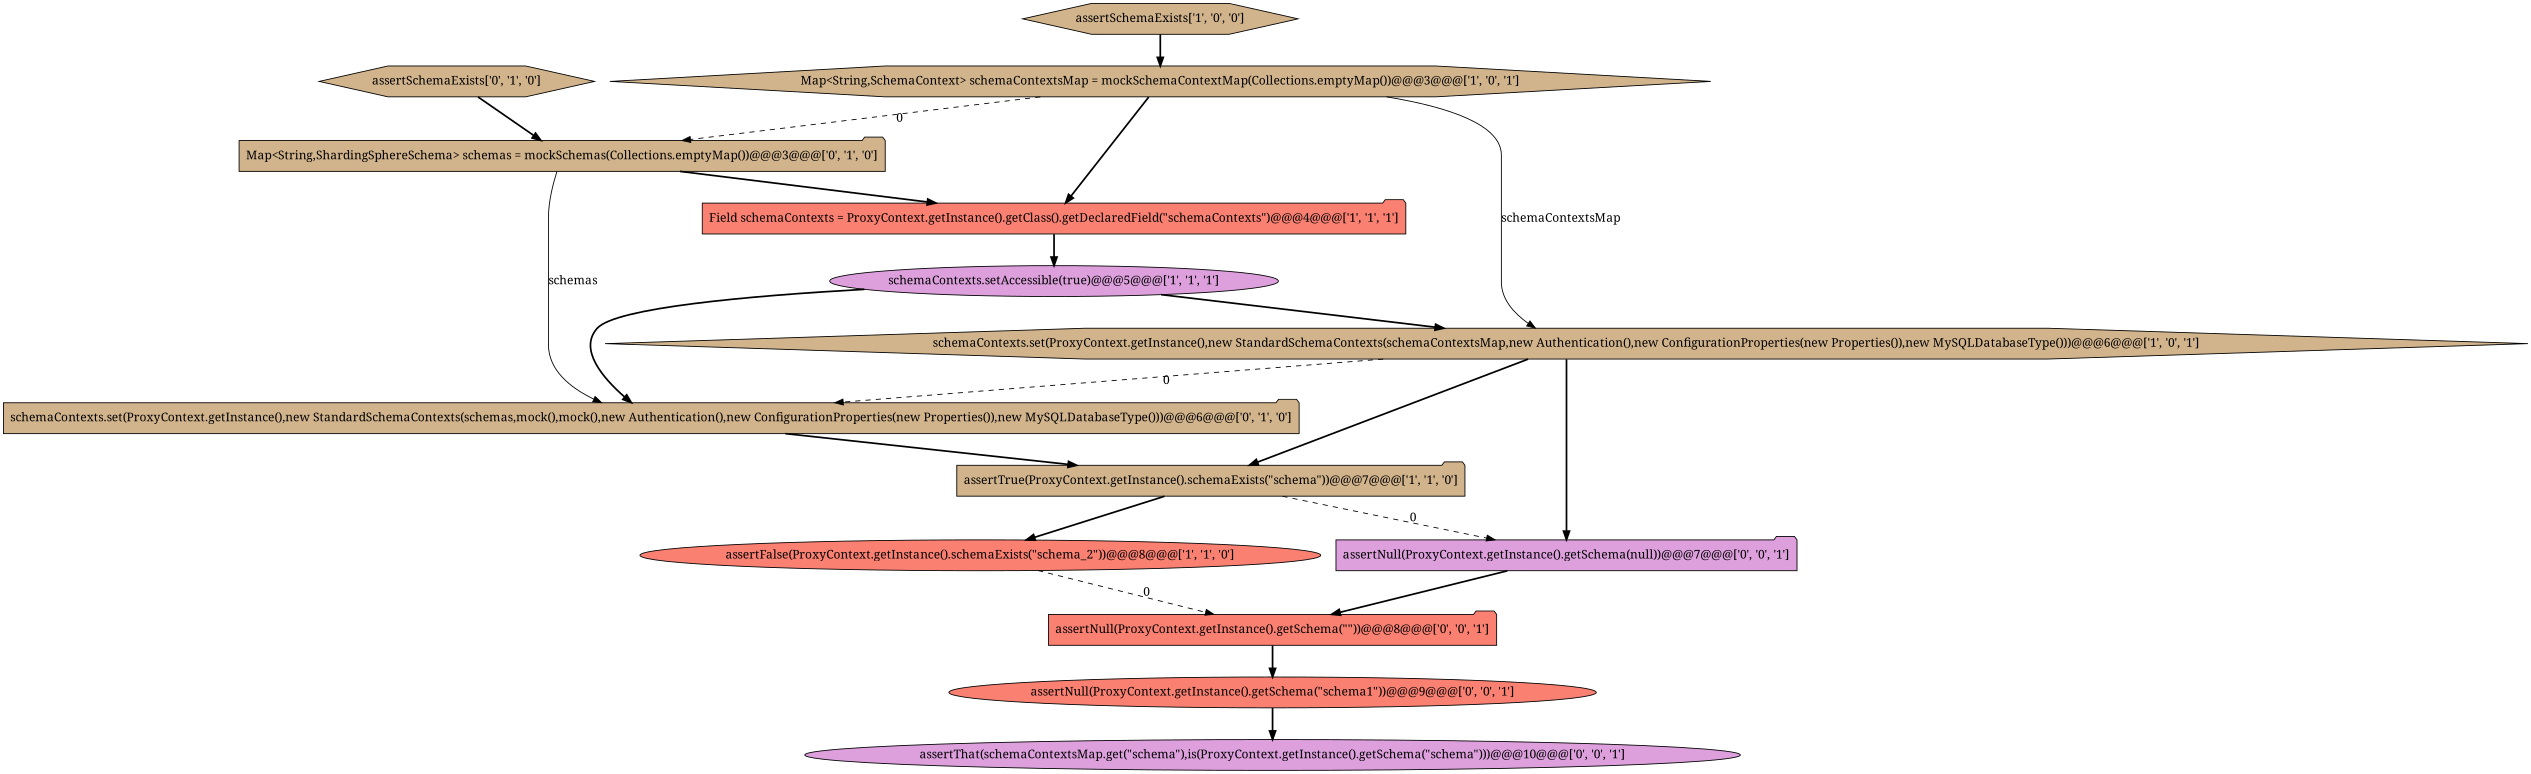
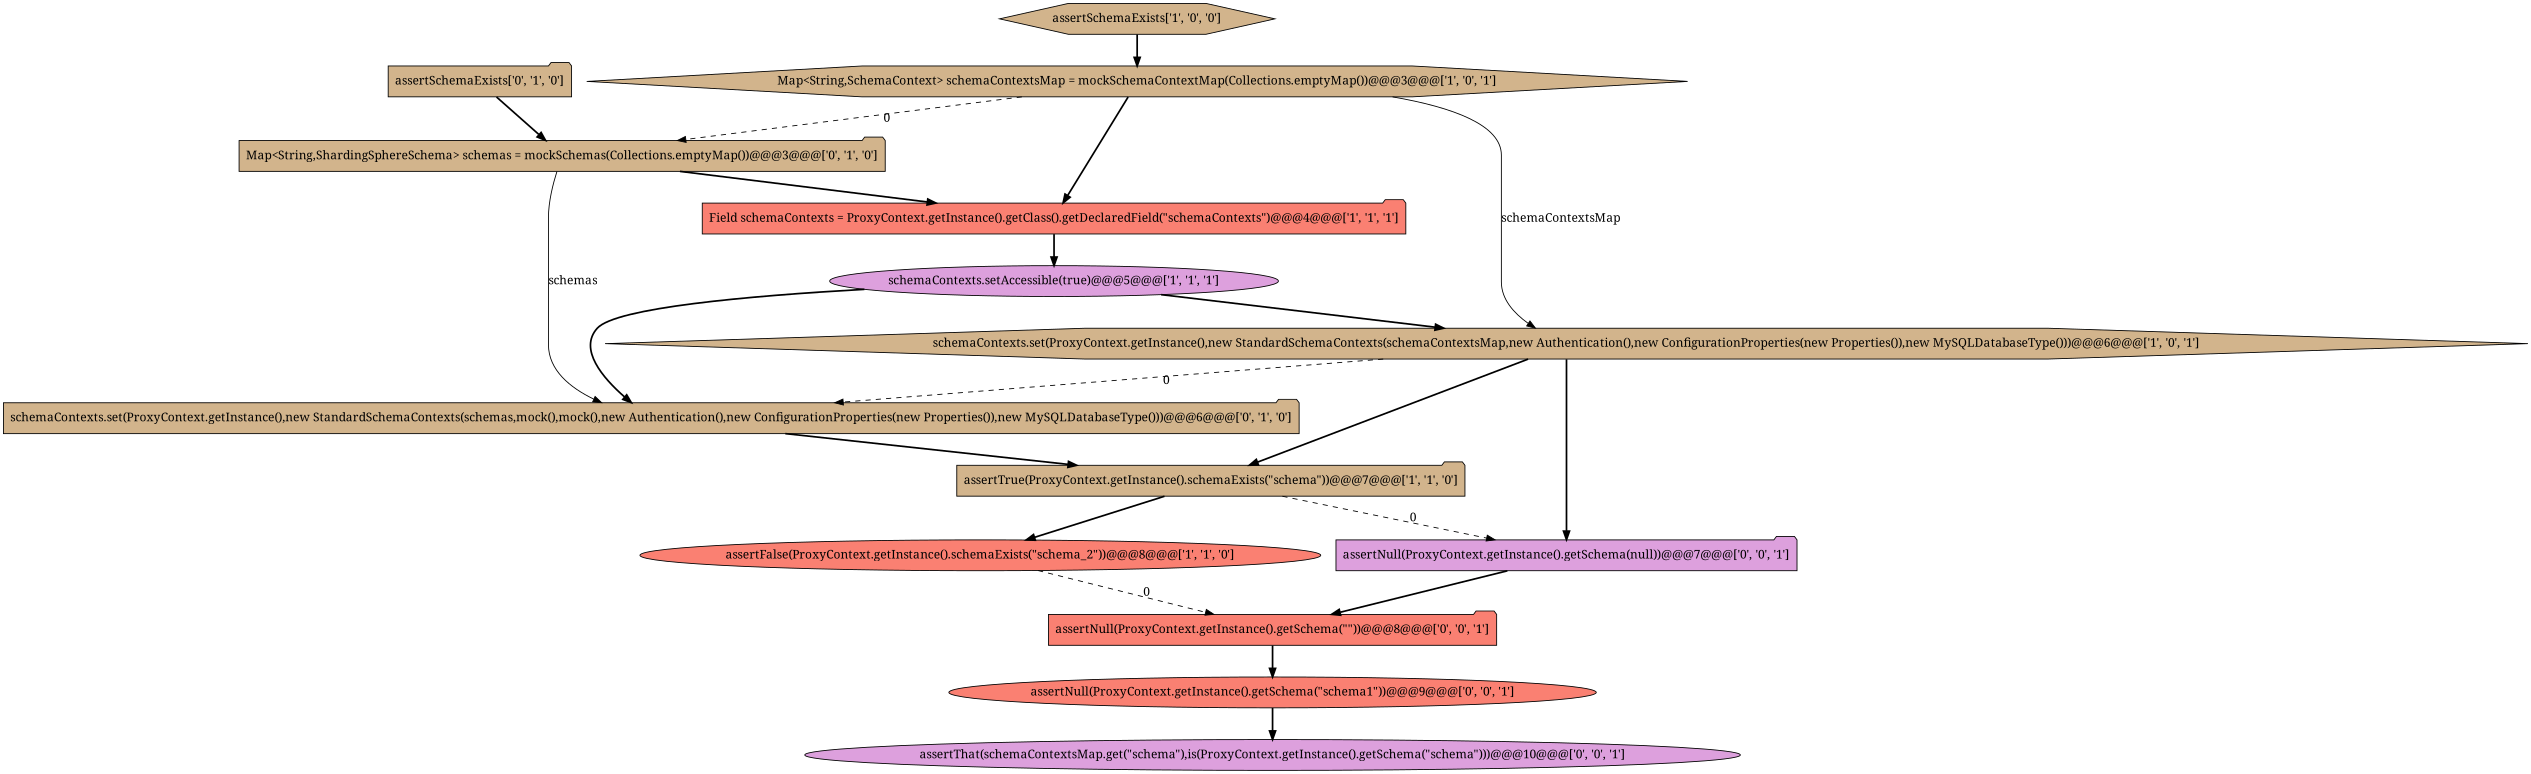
(457, 81) -> (480, 81)
